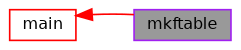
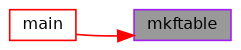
(113, 14) -> (97, 36)
